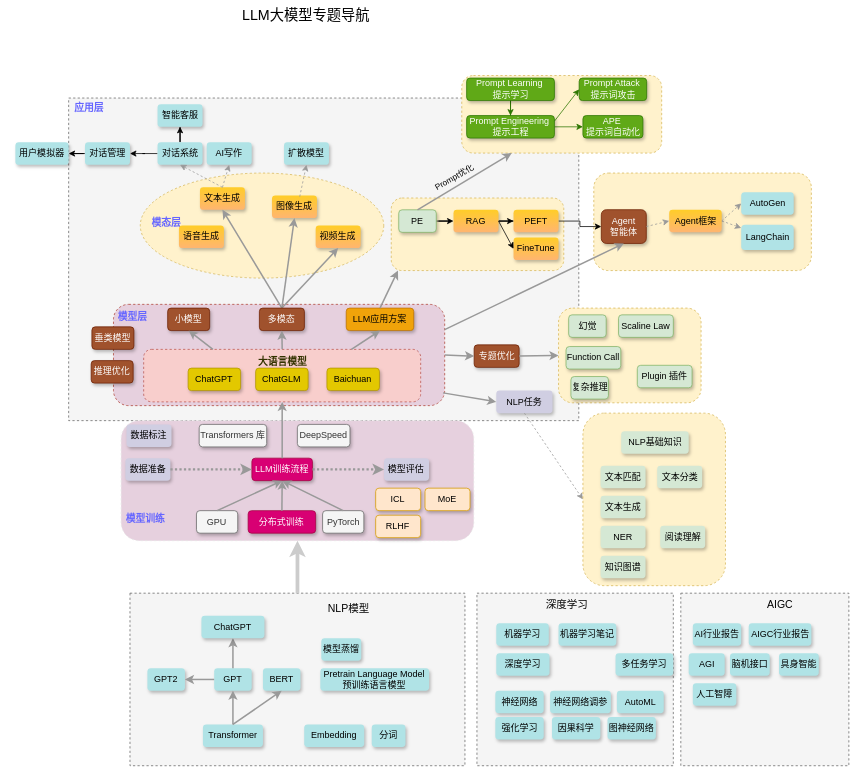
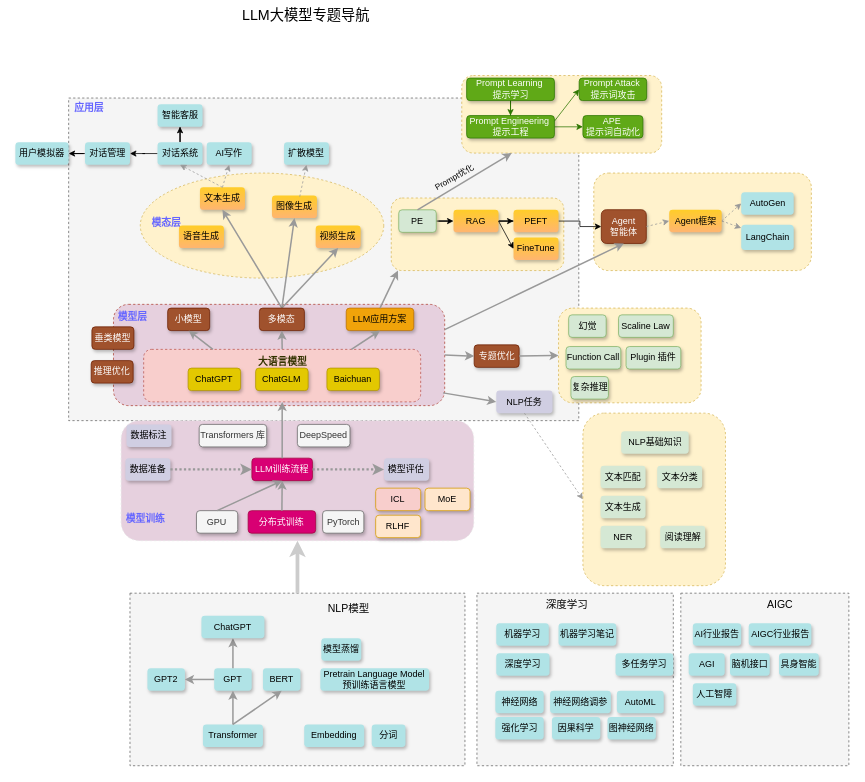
(665, 376) -> (653, 358)
(316, 497) -> none
(398, 499) -> (398, 499)
(623, 567) -> none
